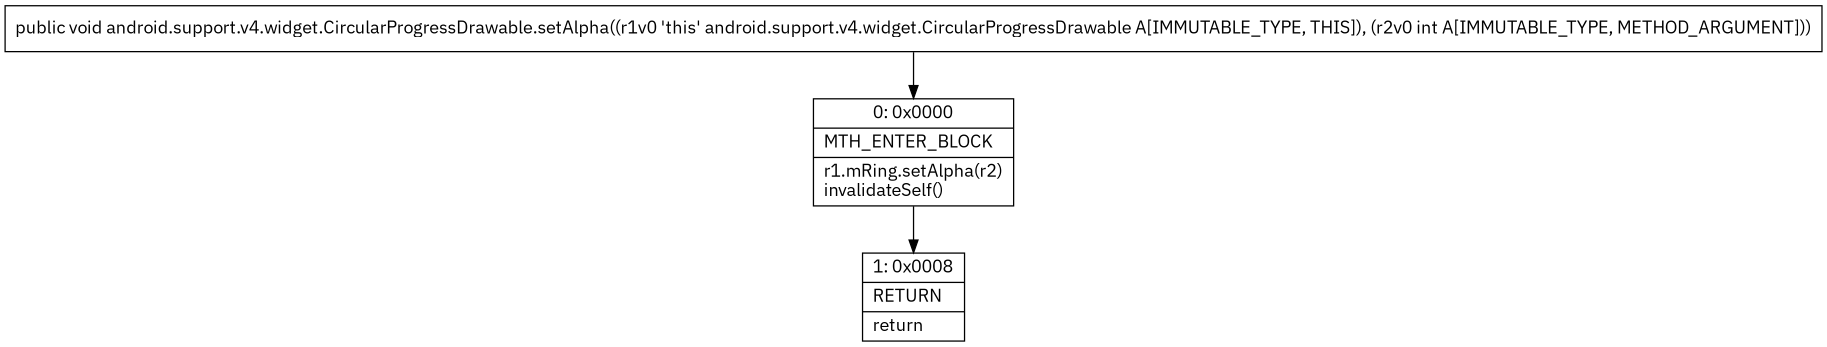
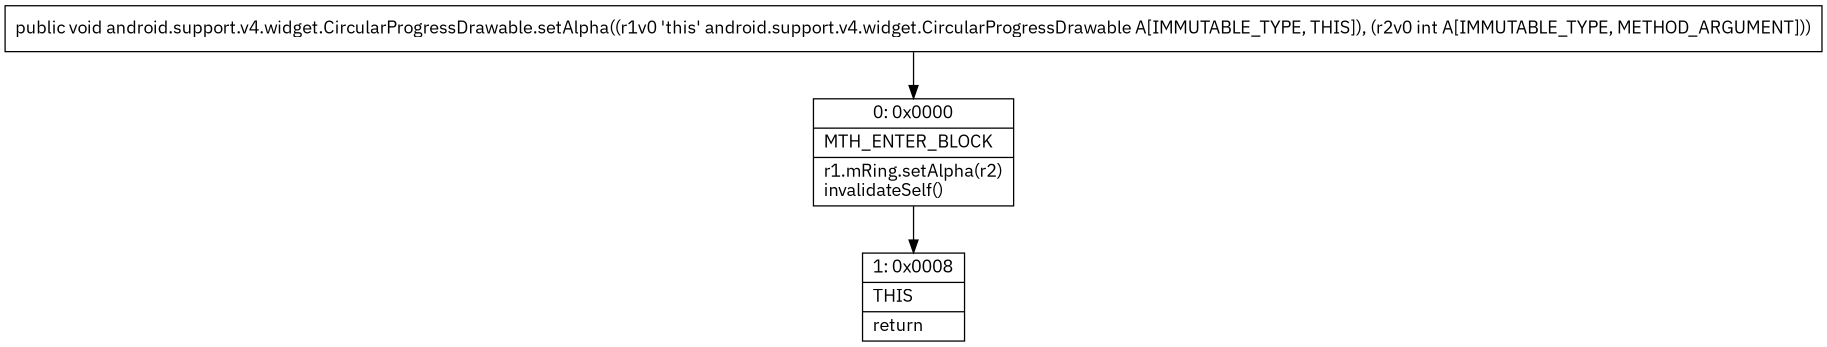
(908, 296) -> (893, 296)
